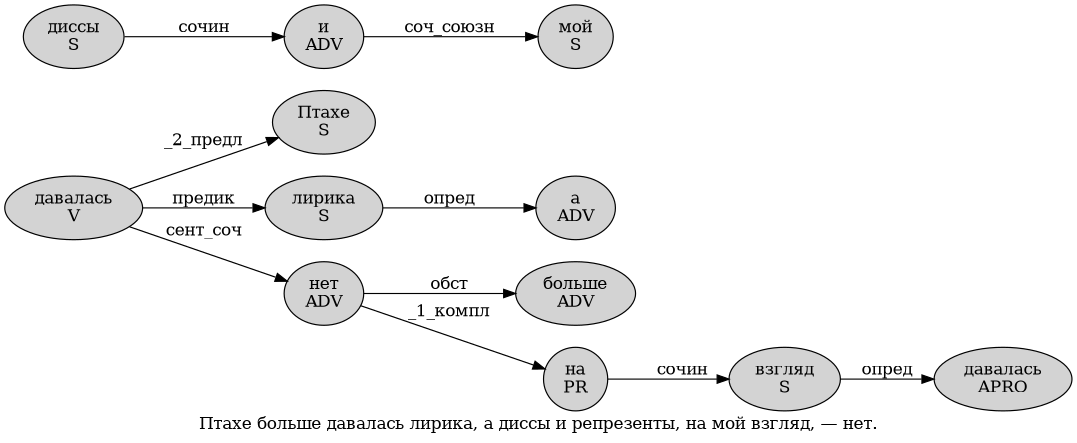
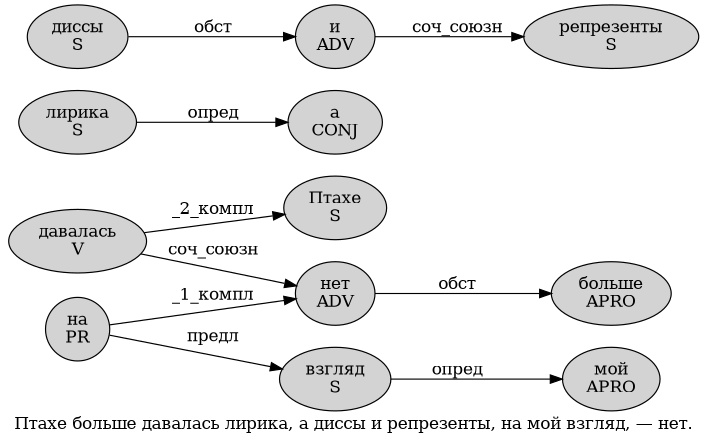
(204, 28) -> (213, 28)
(576, 37) -> (611, 37)
(204, 141) -> (213, 210)
(198, 208) -> none
(576, 208) -> (335, 122)
(204, 231) -> (213, 250)
(576, 294) -> (611, 294)
(447, 335) -> (197, 313)
(682, 370) -> (213, 337)
(1003, 379) -> (611, 379)
